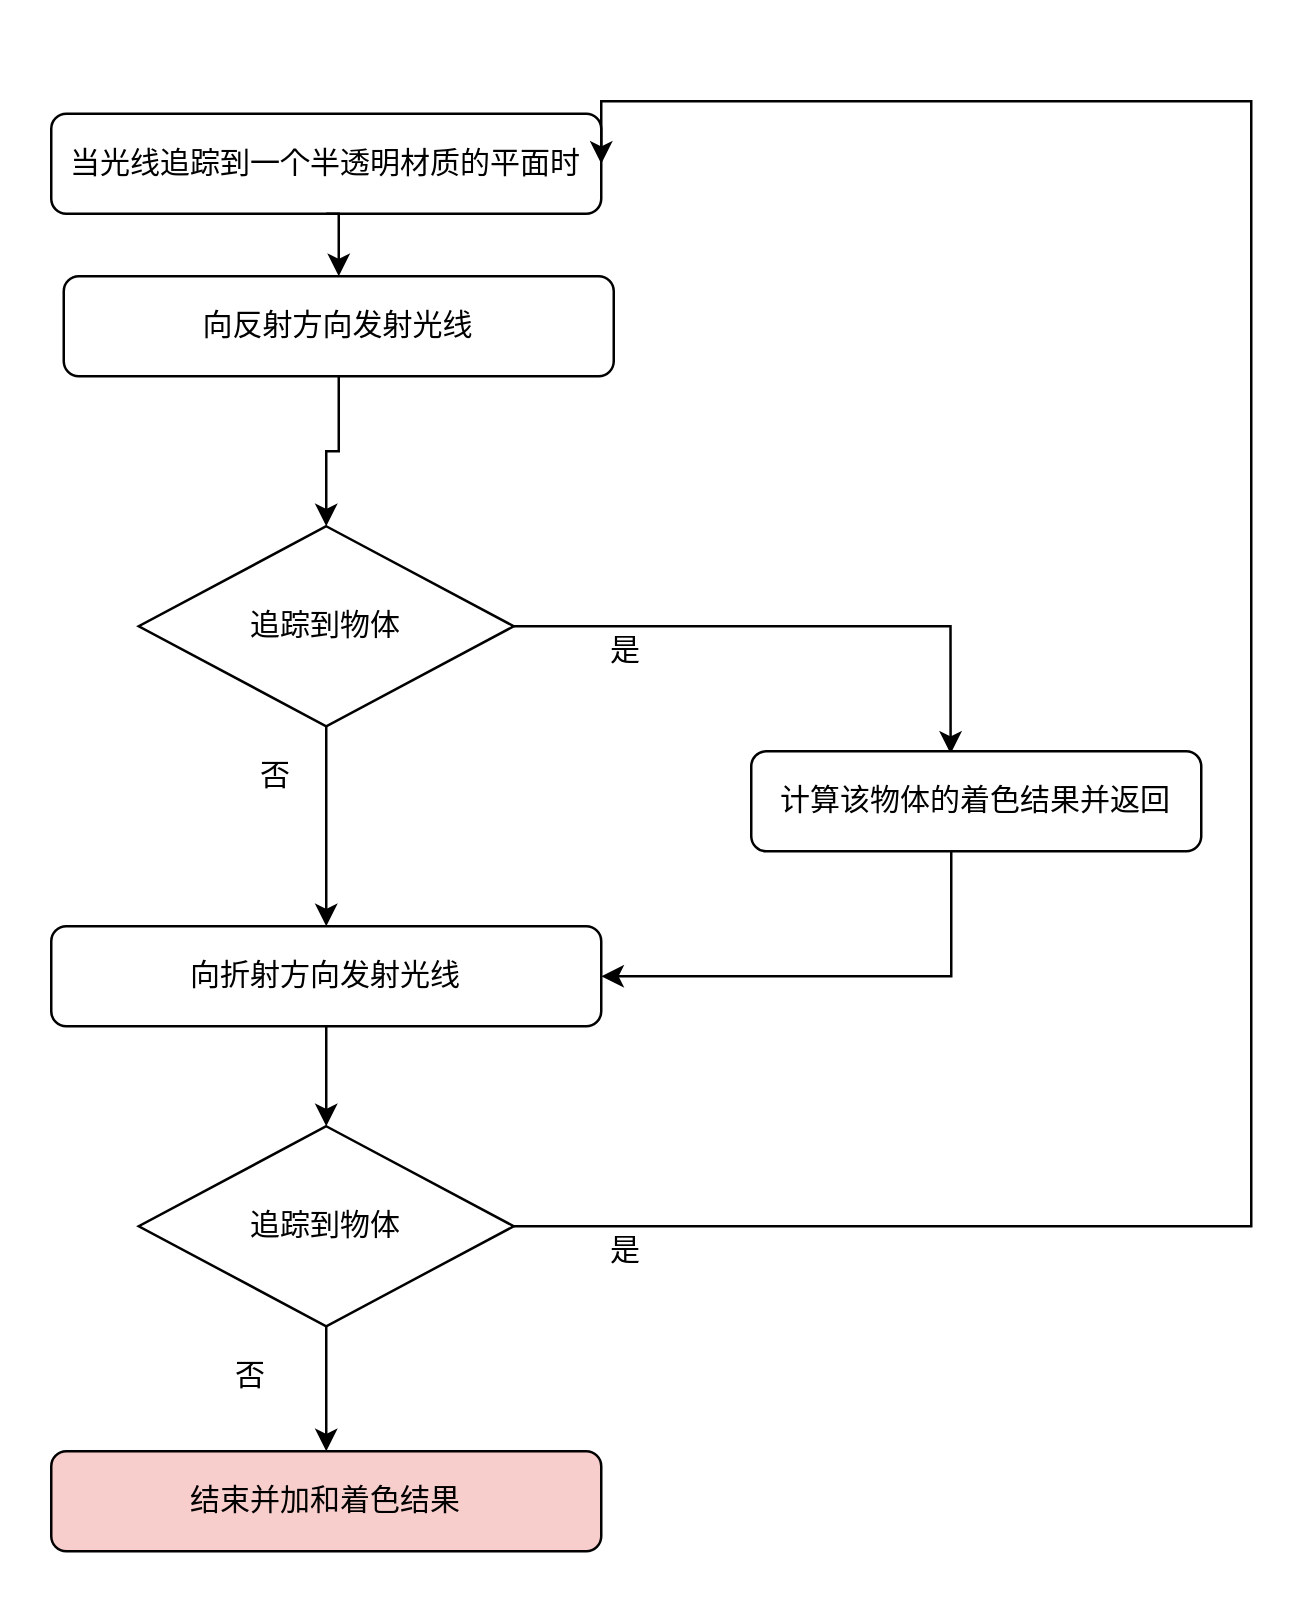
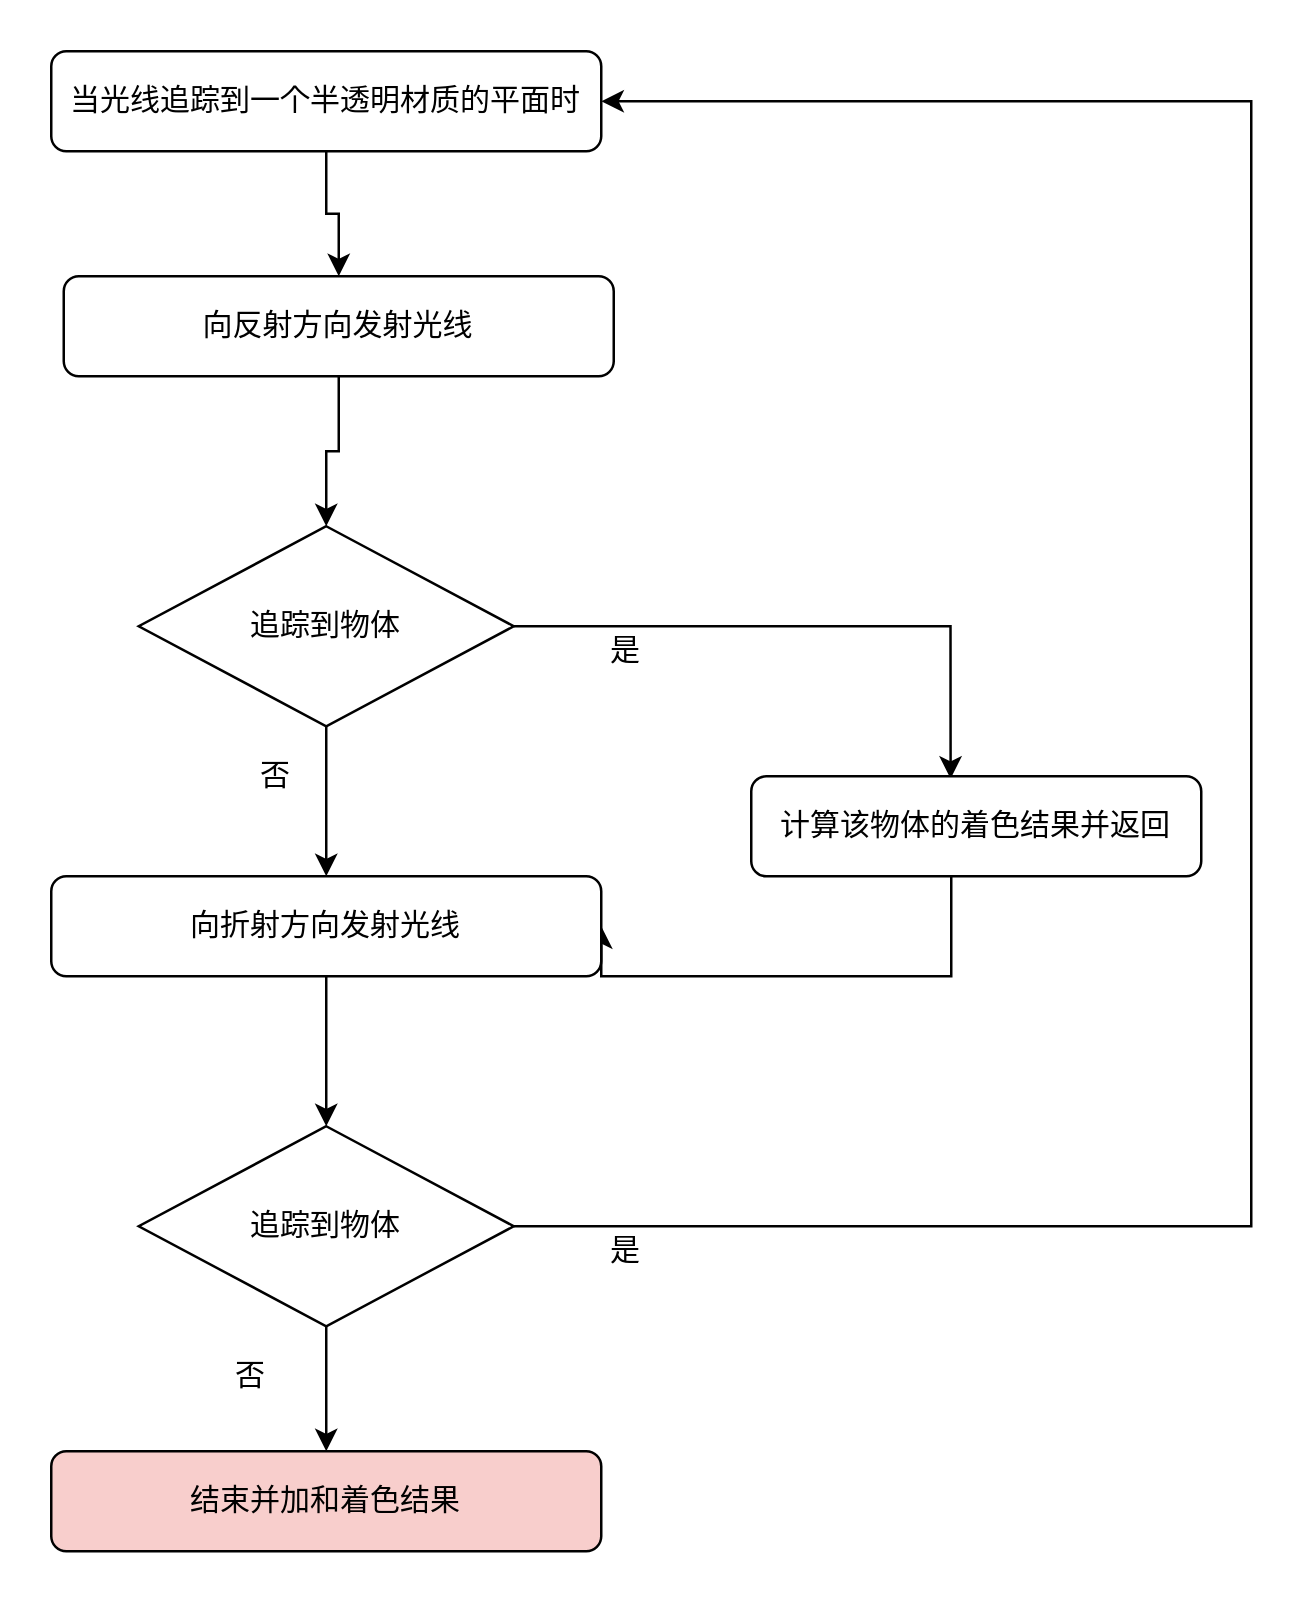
(326, 164) -> (326, 101)
(976, 801) -> (976, 826)
(326, 976) -> (326, 926)
